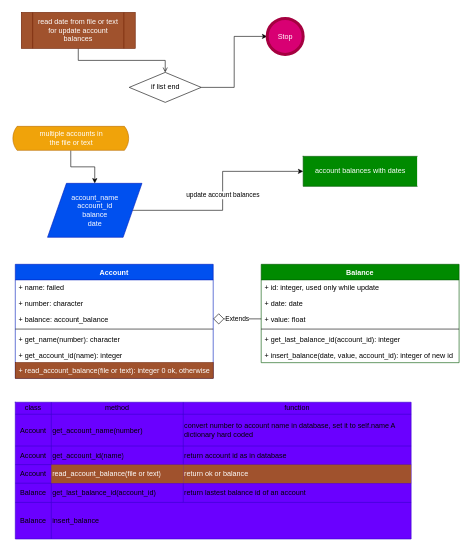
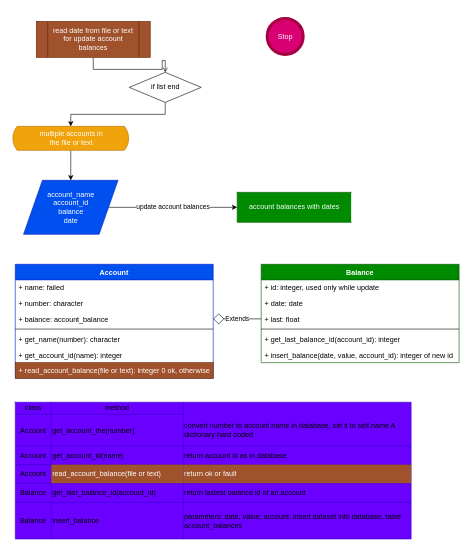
(78, 30) -> (93, 39)
(218, 87) -> none
none -> (115, 114)
(360, 171) -> (294, 207)
(95, 210) -> (71, 207)
(288, 319) -> (286, 319)
(297, 408) -> none
(101, 431) -> (99, 431)
(221, 474) -> (217, 474)
none -> (297, 521)
